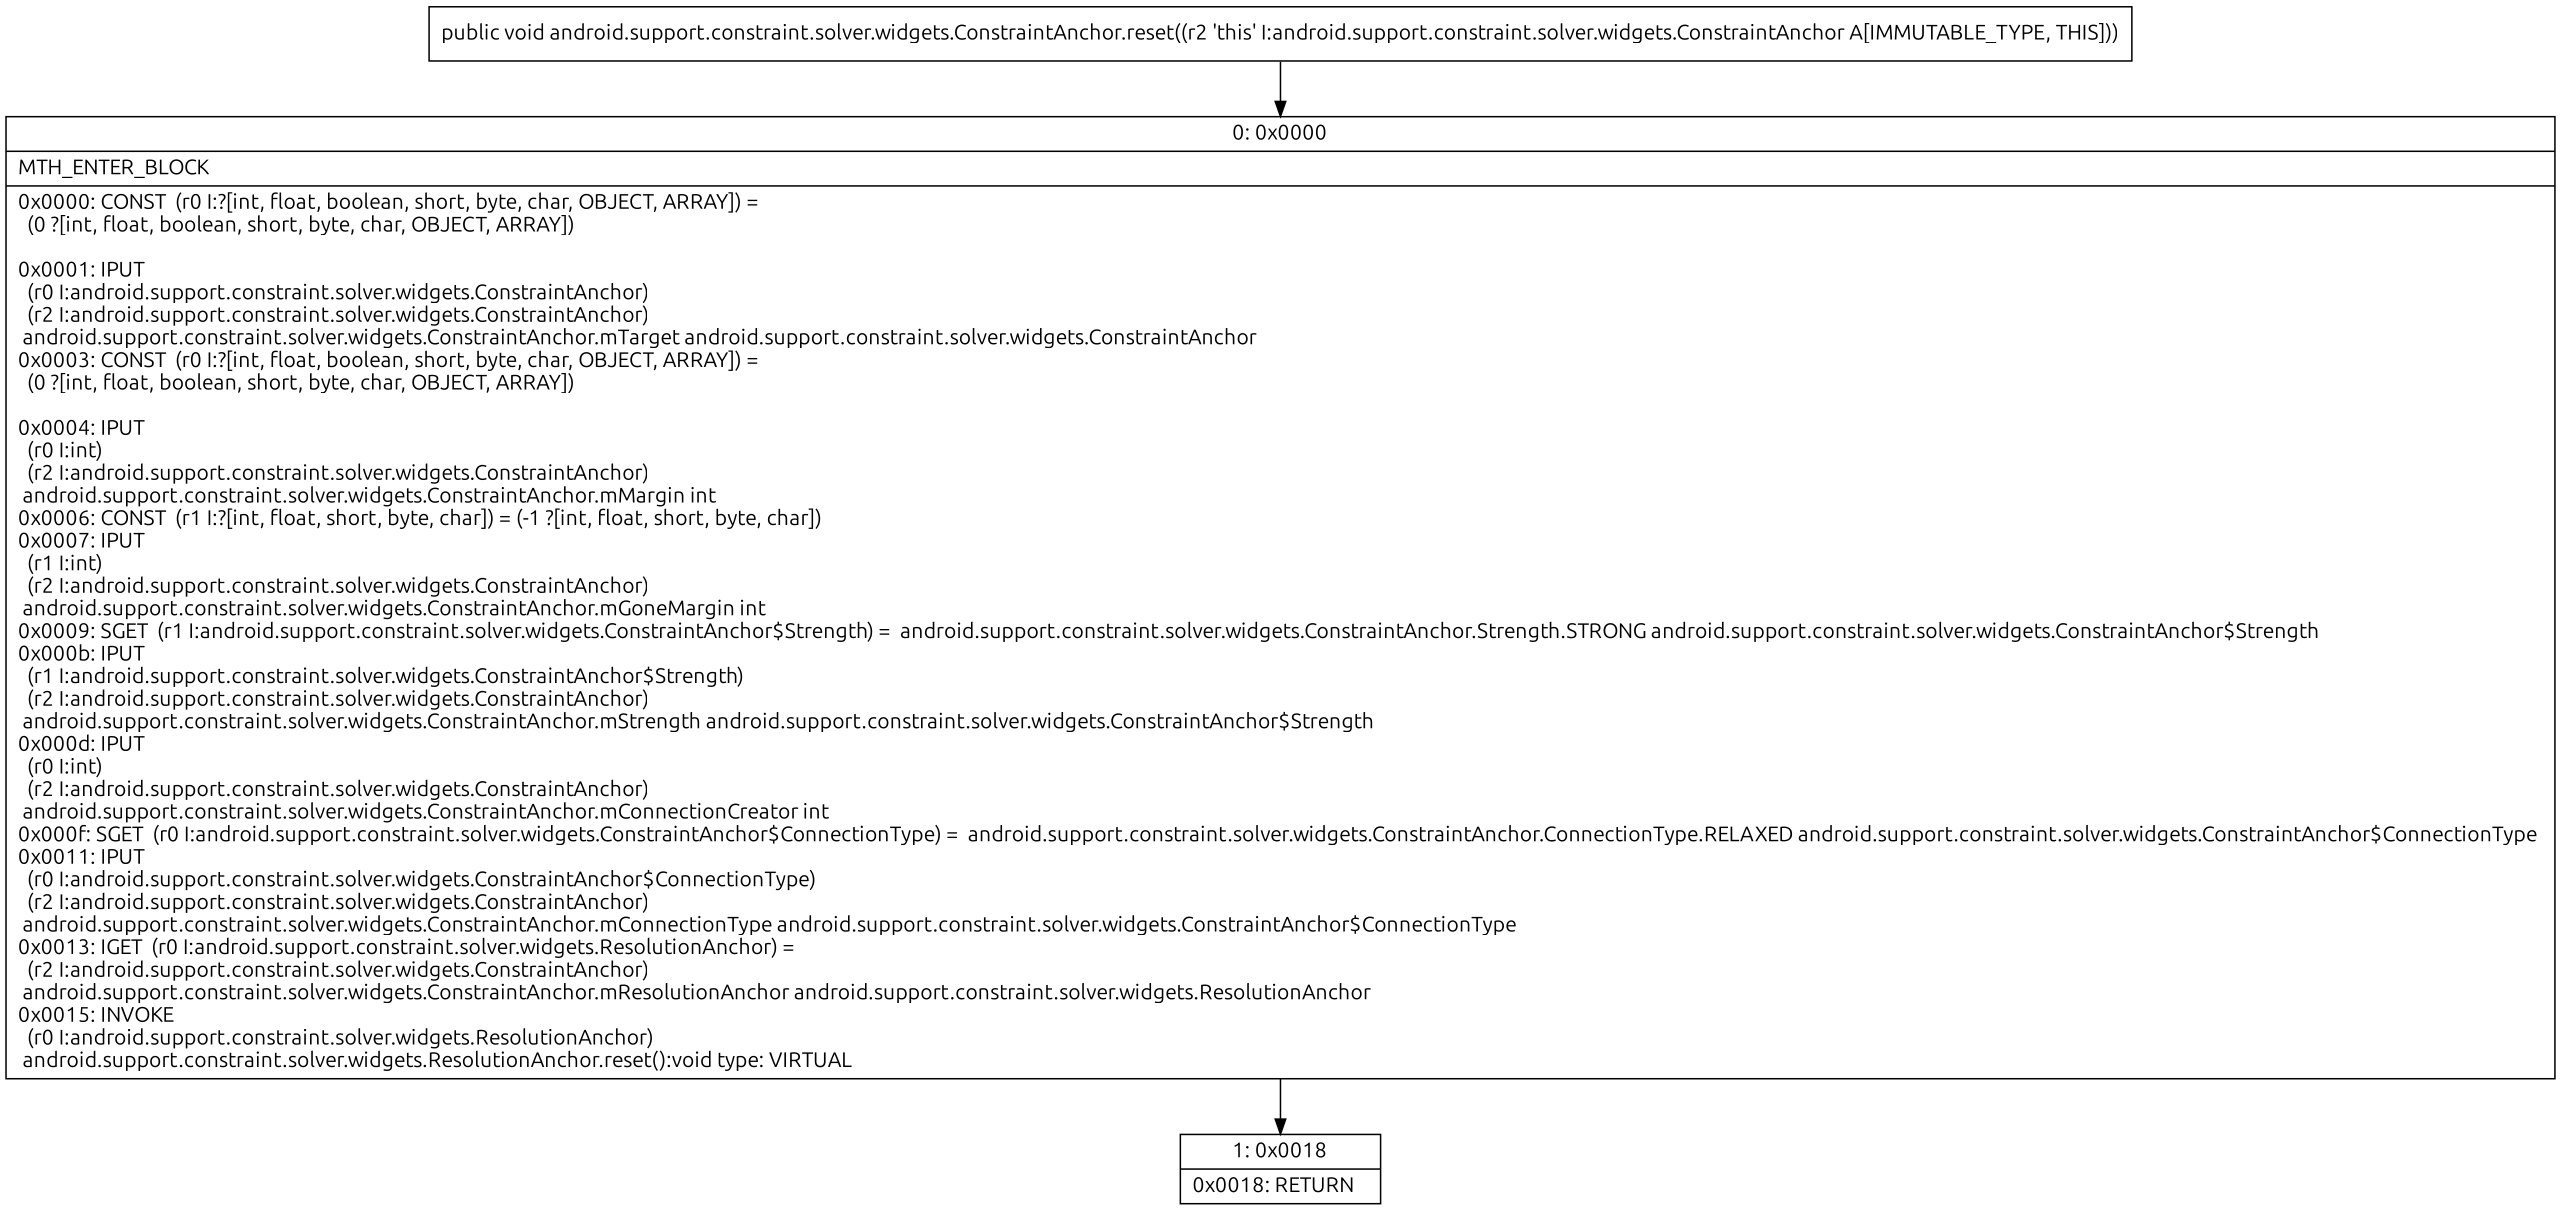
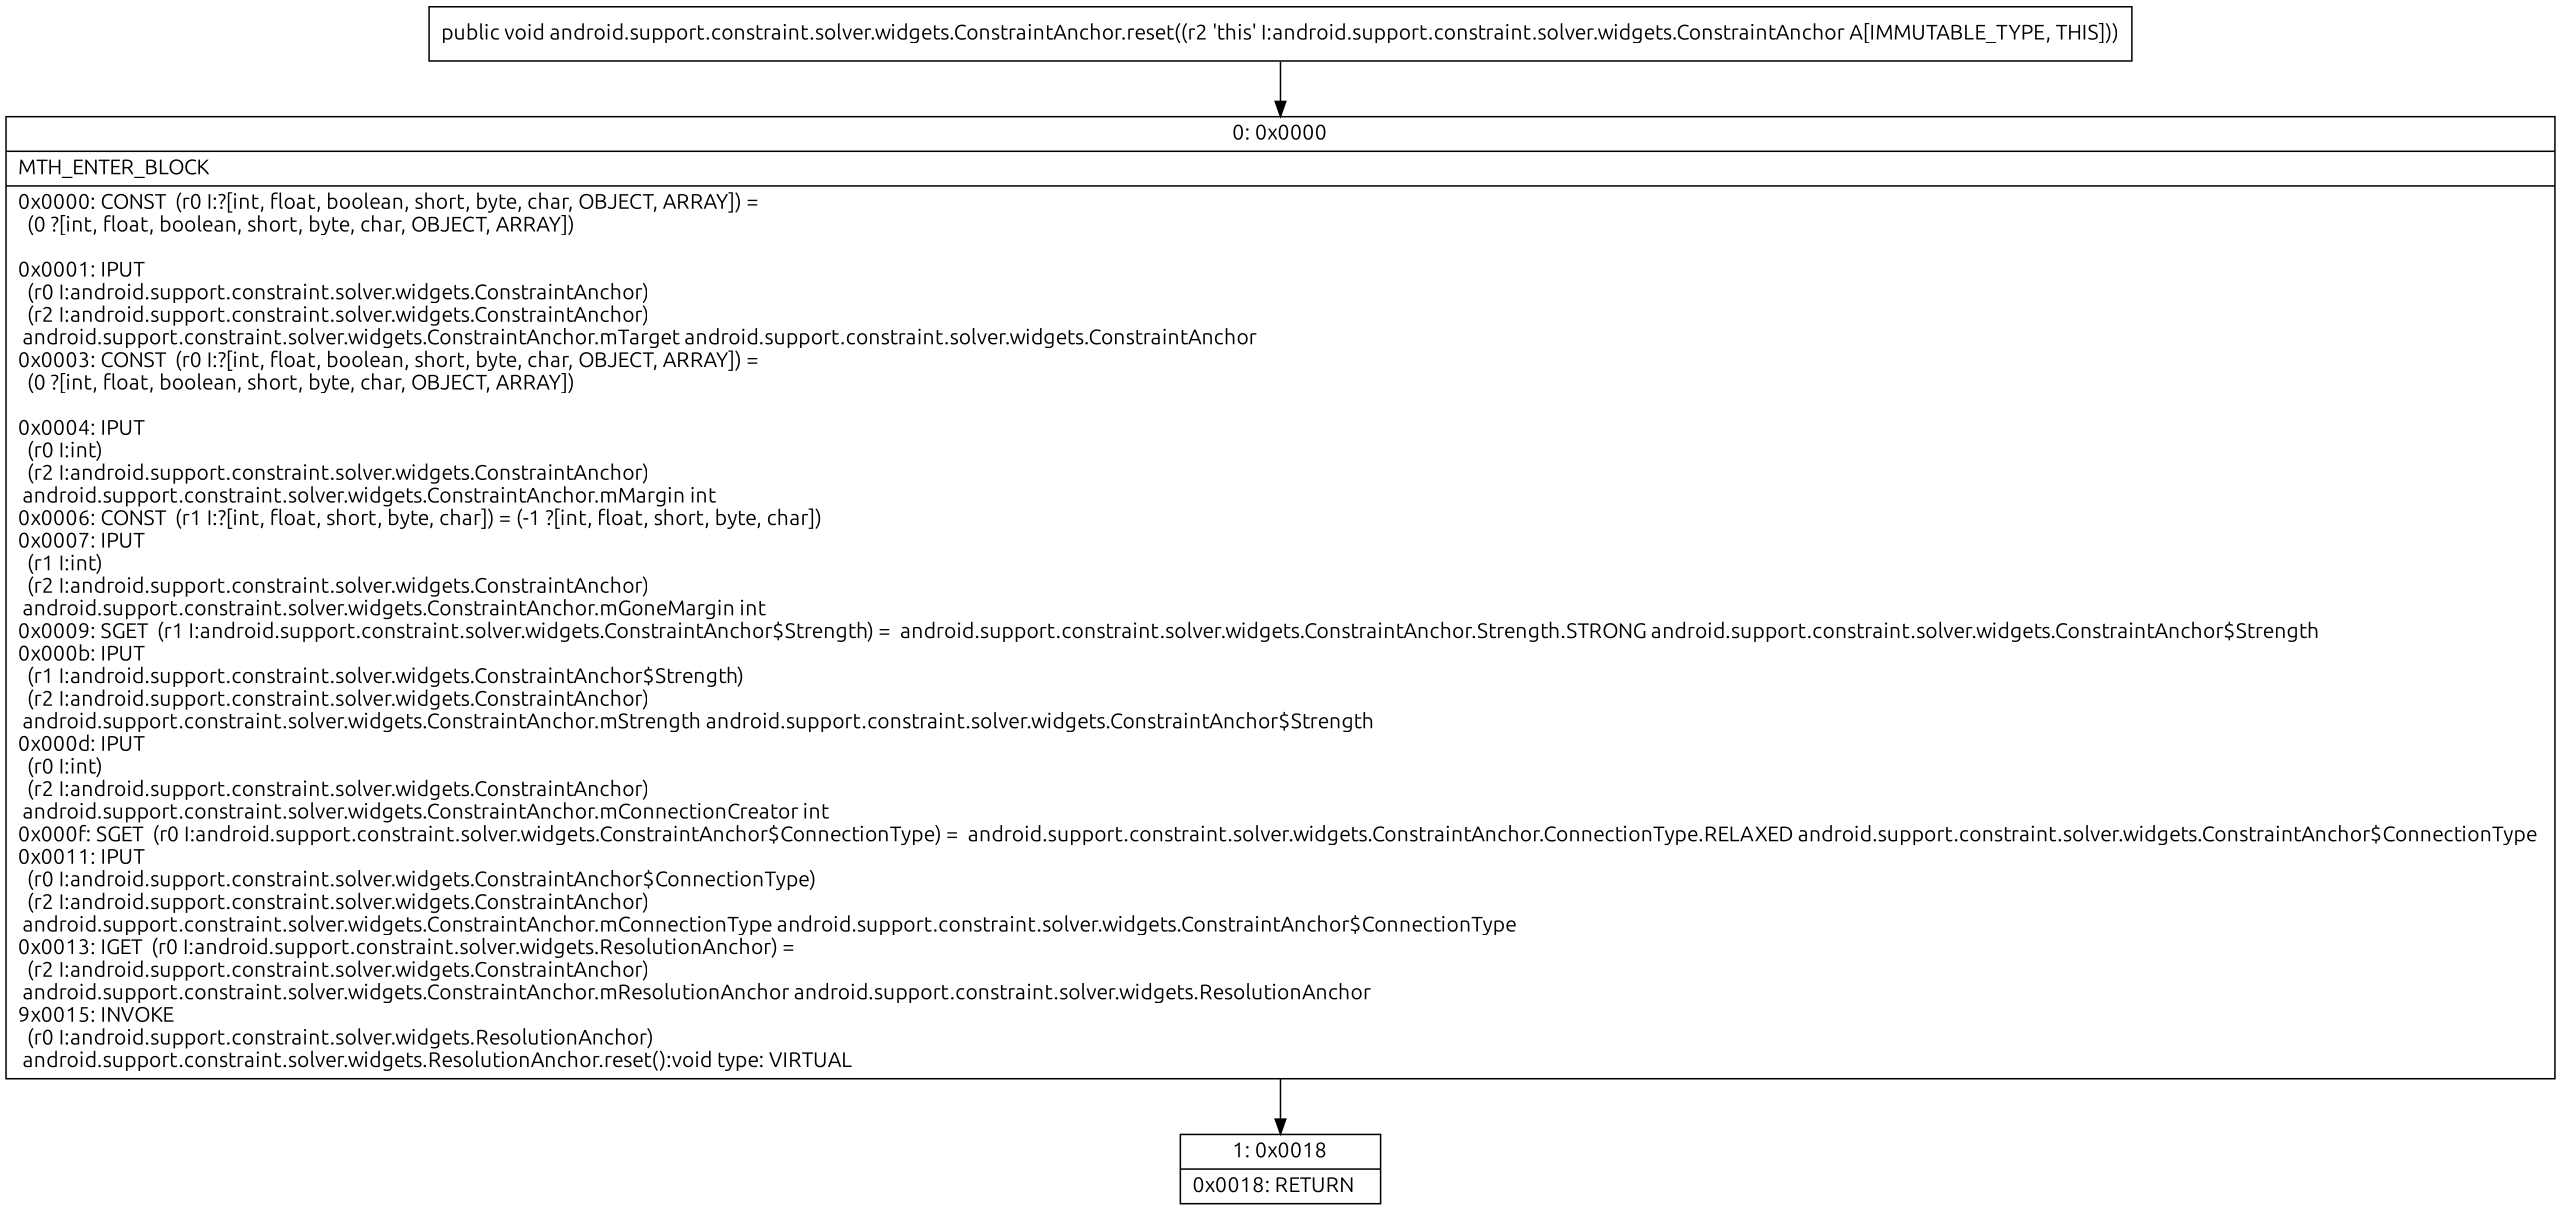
(101, 1015) -> (101, 1015)
